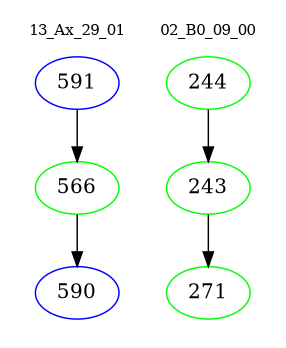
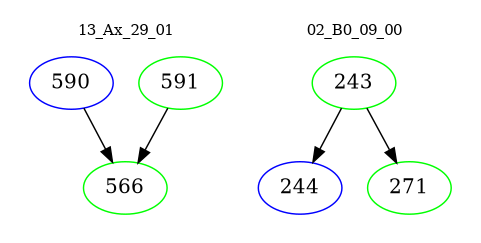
(77, 83) -> (181, 83)
(208, 83) -> (300, 188)
(208, 128) -> (331, 129)
(77, 233) -> (95, 129)
